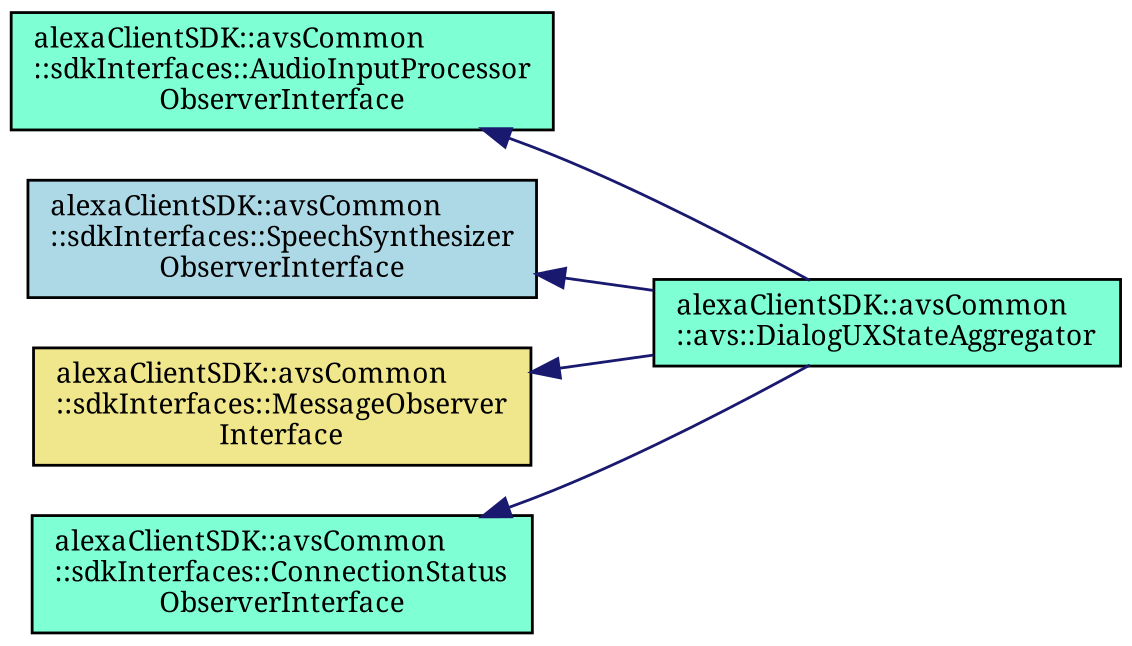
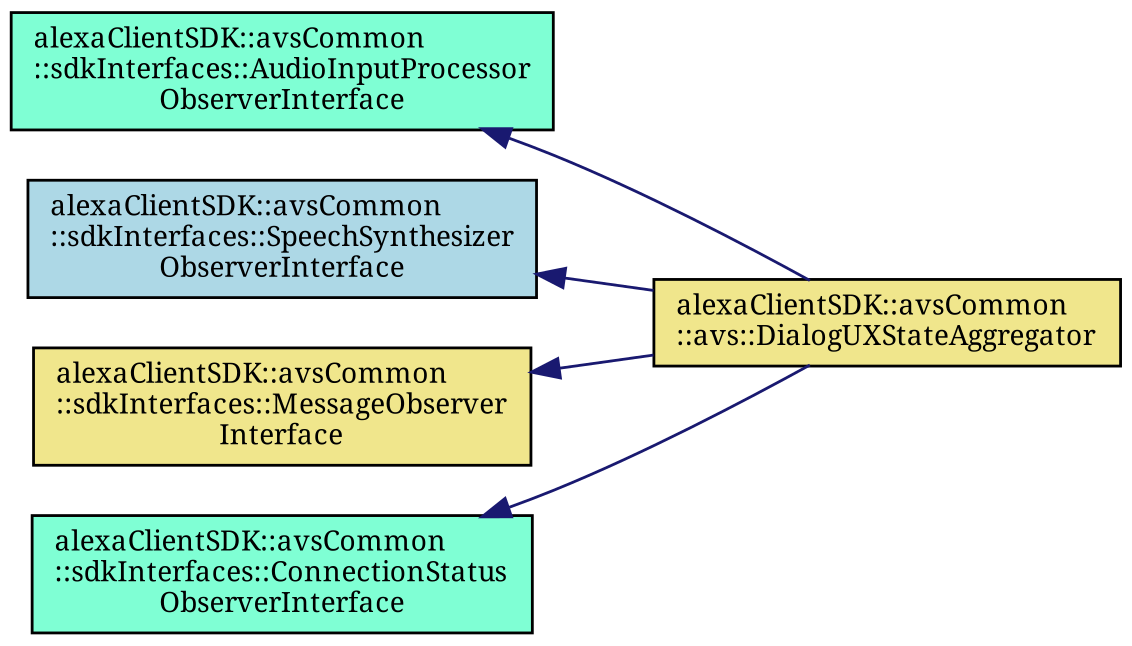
(887, 323) -> (887, 323)
